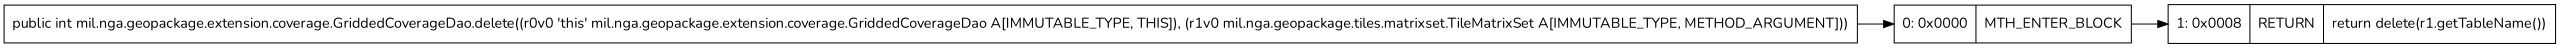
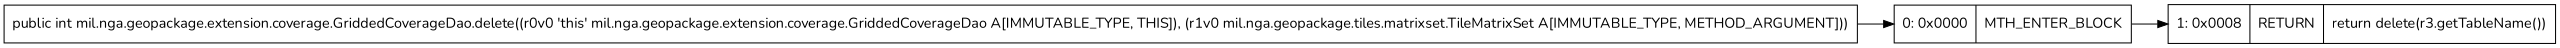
(2440, 24) -> (2440, 24)
